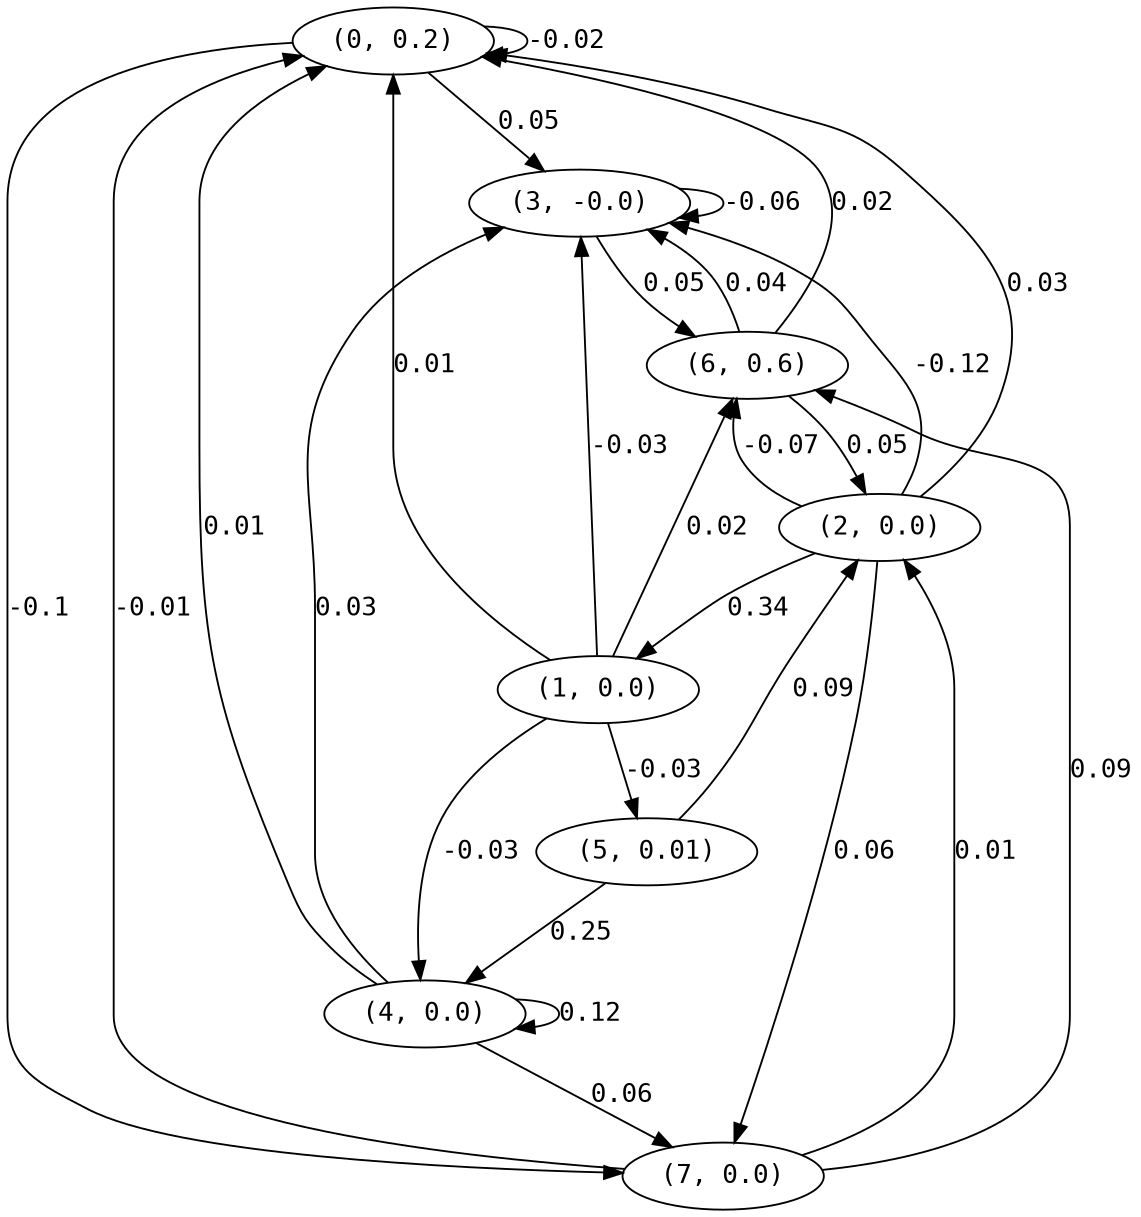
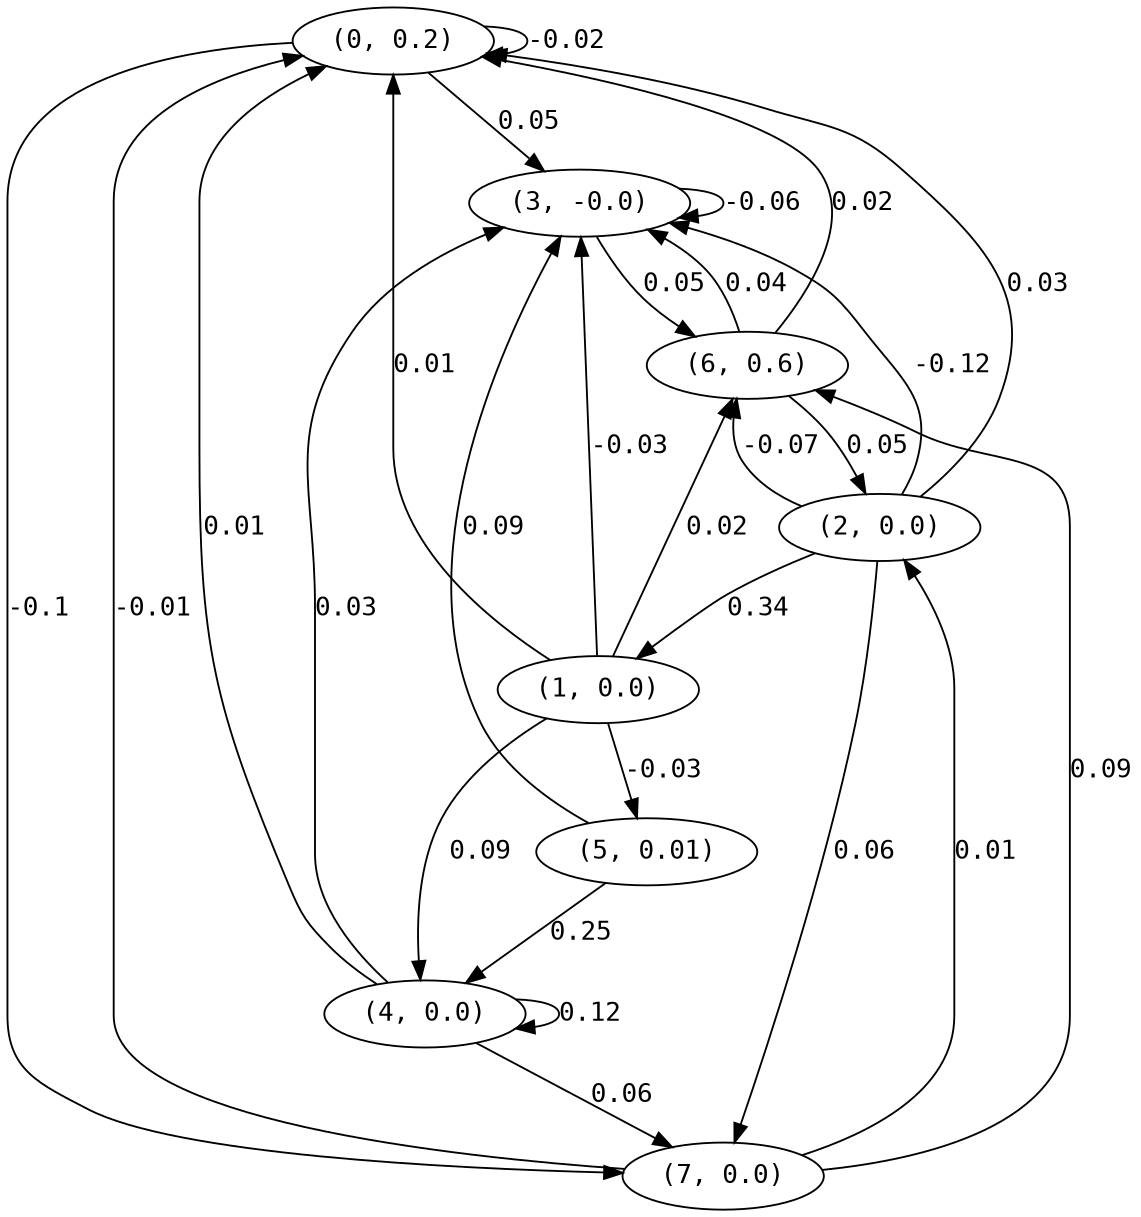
(765, 700) -> (453, 556)
(481, 852) -> (481, 852)
